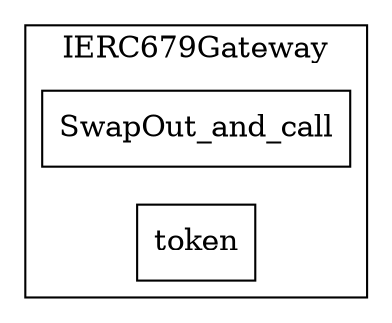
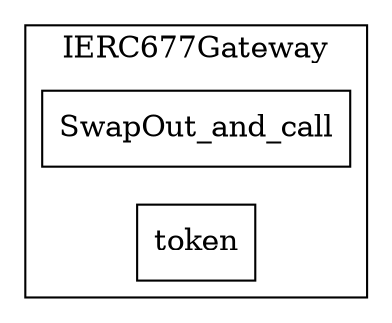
(196, 50) -> (196, 50)
